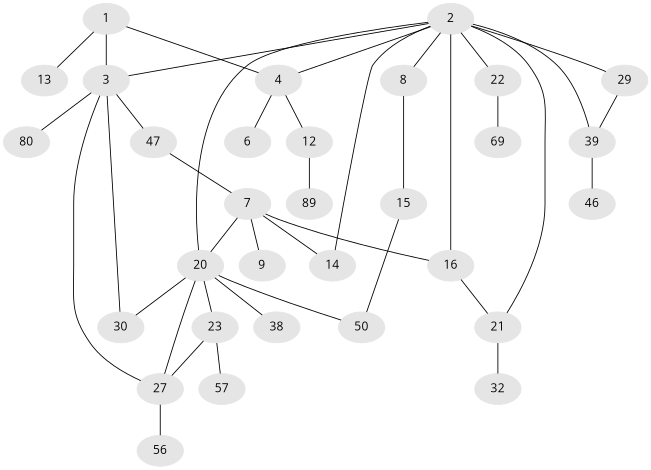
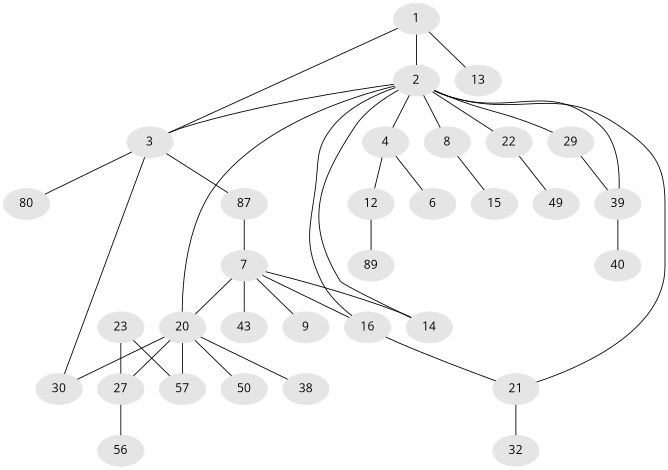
(192, 50) -> (416, 50)
(153, 142) -> (244, 204)
(498, 142) -> (556, 204)
(592, 204) -> (618, 266)
(74, 251) -> none
(383, 266) -> none
(208, 296) -> (183, 358)
none -> (244, 327)
